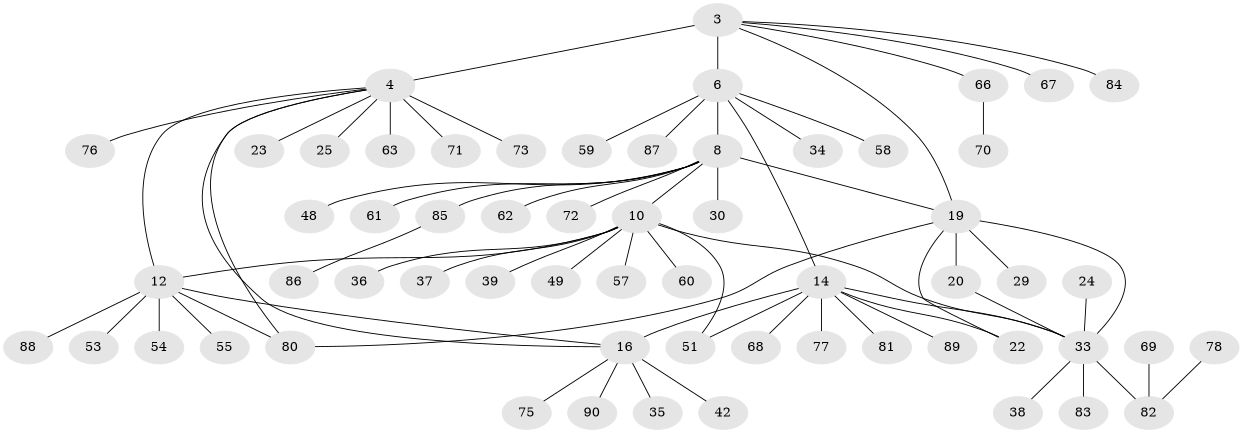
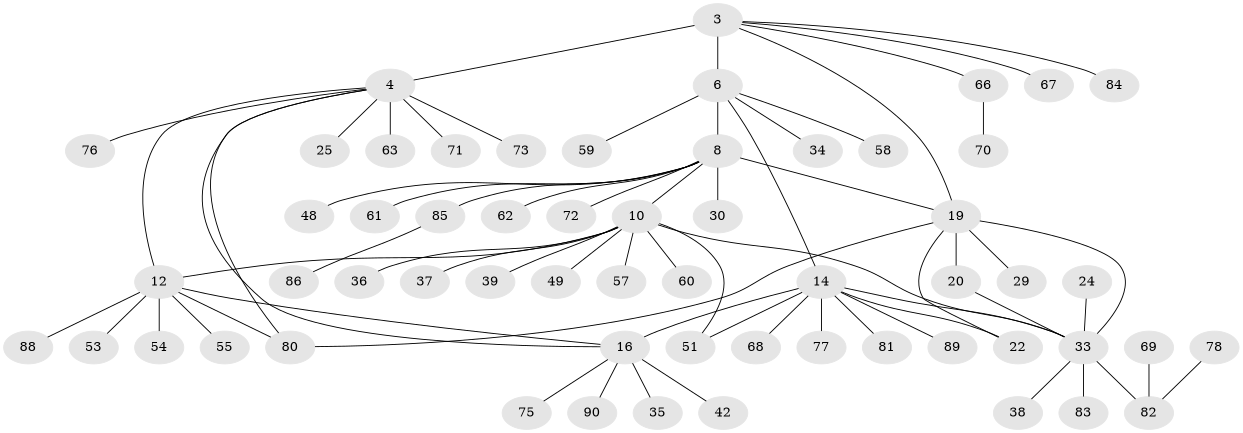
(259, 151) -> none
(652, 151) -> none
